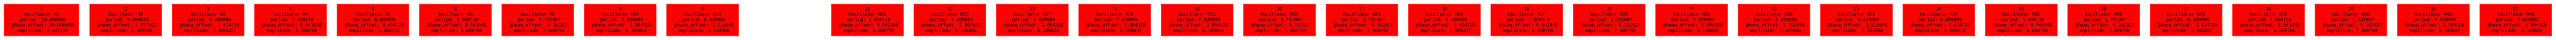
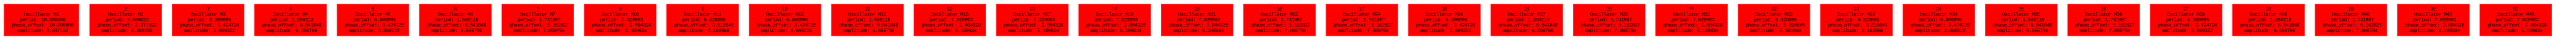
none -> (785, 20)
